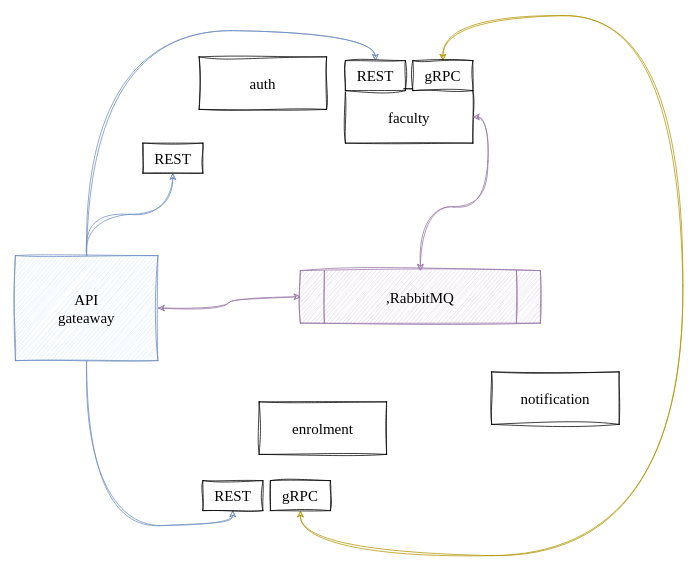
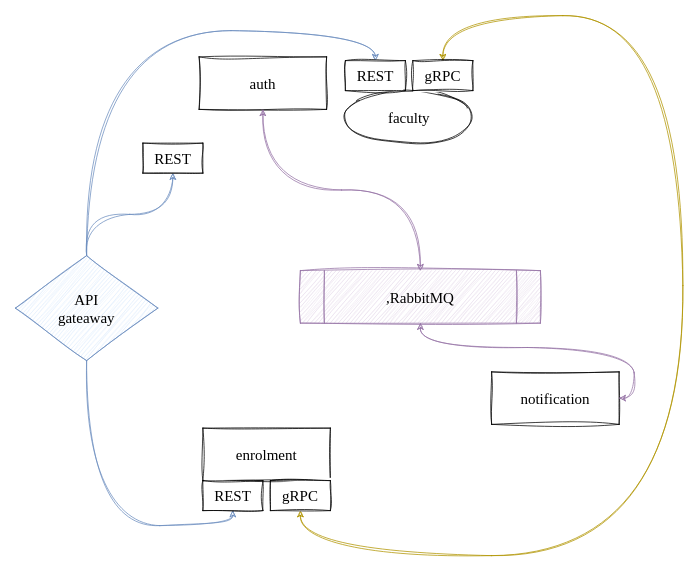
(409, 117) -> (409, 117)
(472, 202) -> (337, 190)
(229, 302) -> (541, 347)
(87, 308) -> (87, 308)
(323, 428) -> (267, 454)
